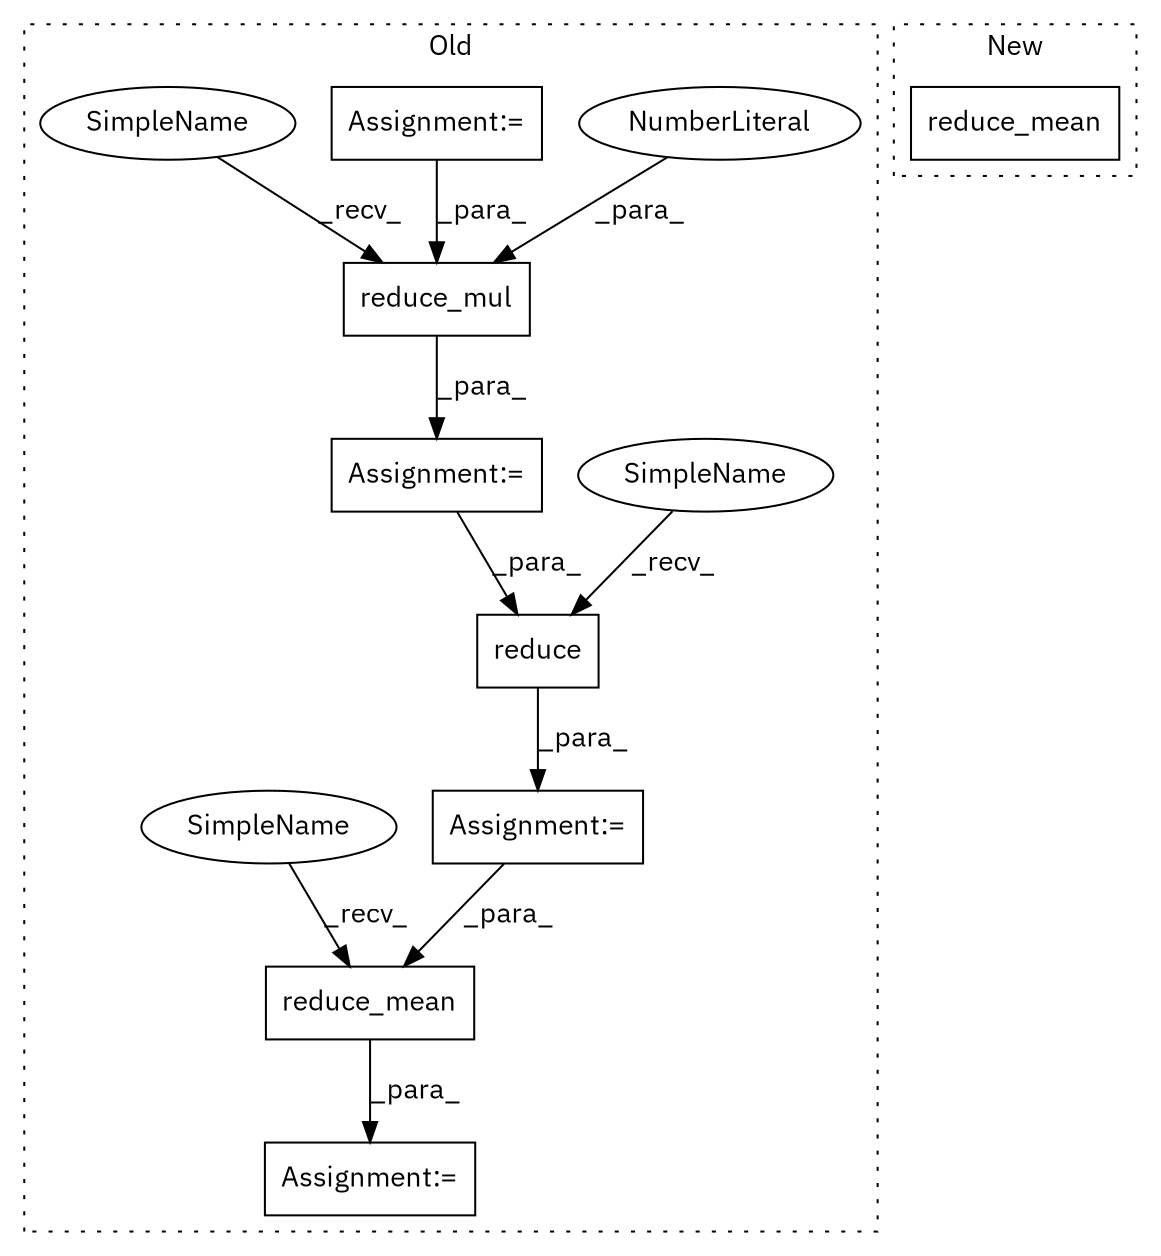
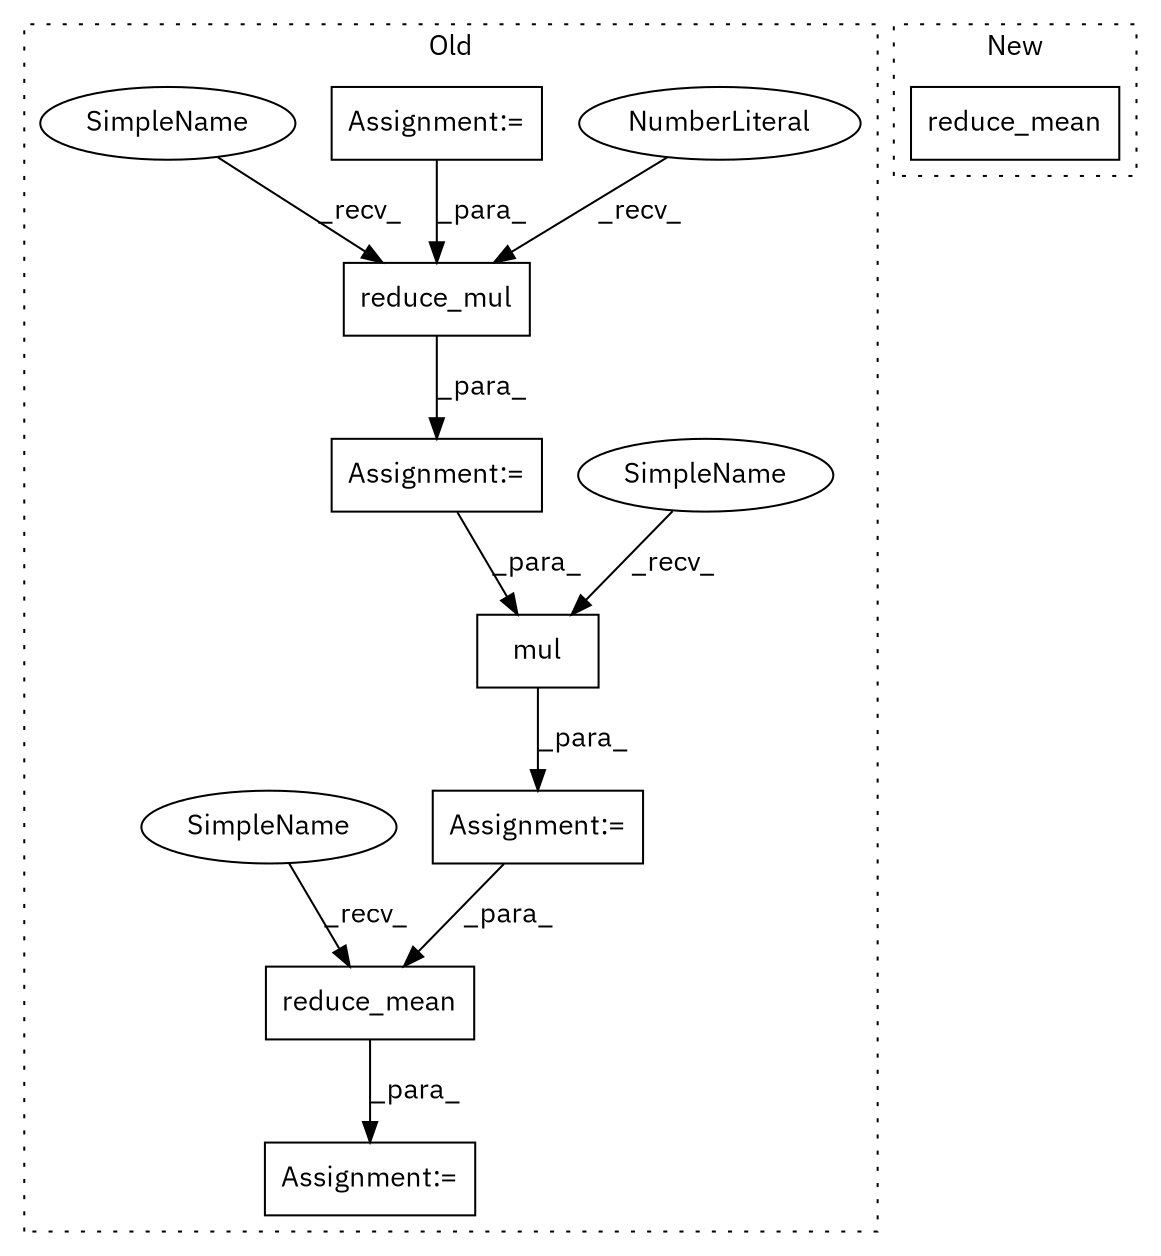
(641, 211) -> (641, 211)
(538, 651) -> (538, 651)
